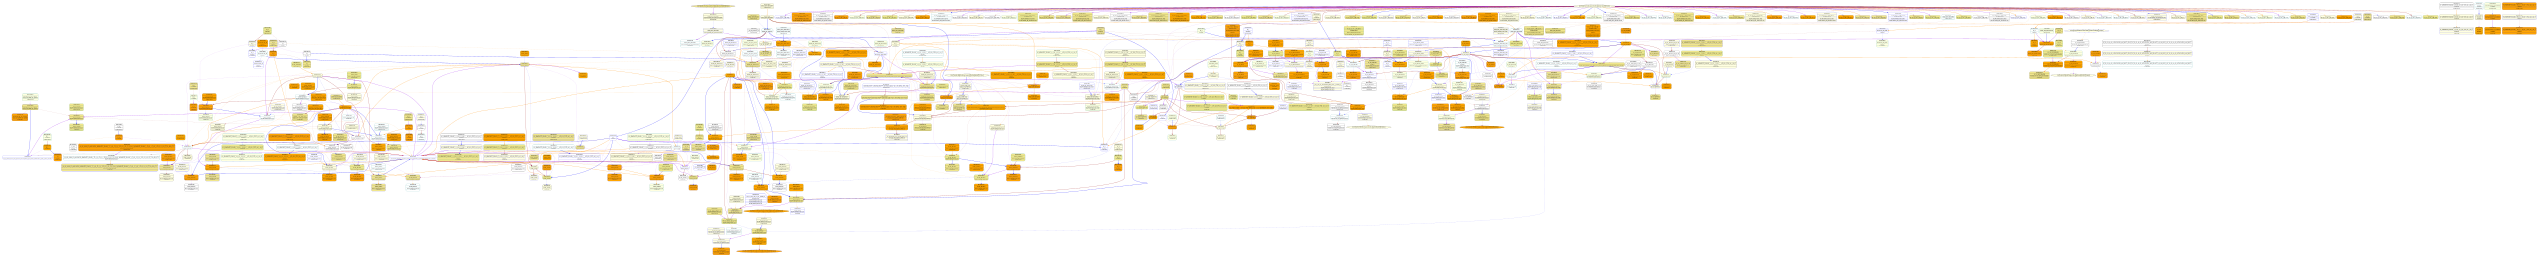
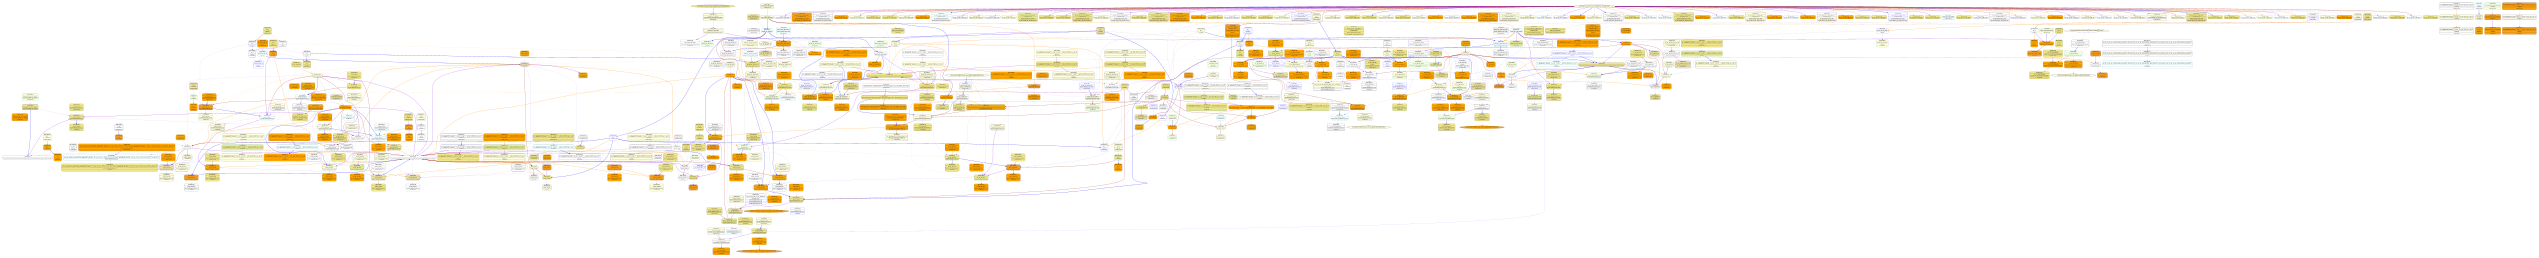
(1546, 48) -> none
(1274, 86) -> none
none -> (745, 221)
